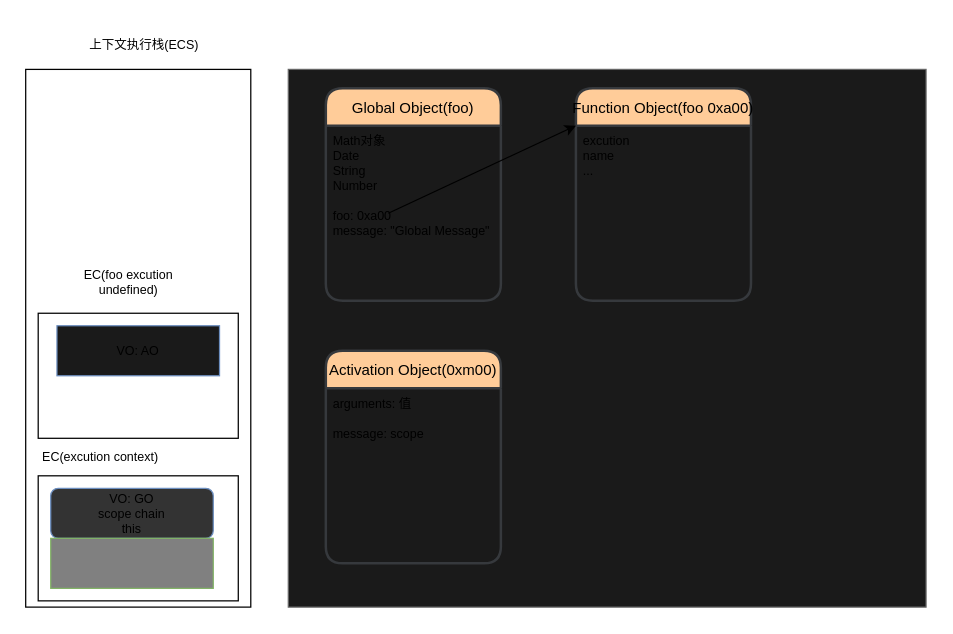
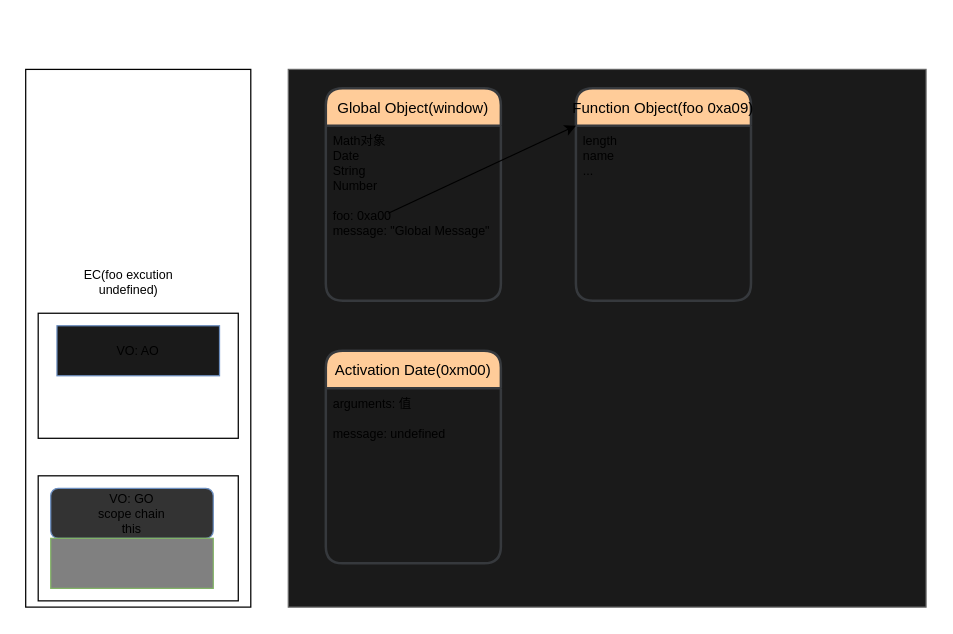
(144, 44) -> none
(413, 108) -> (413, 108)
(663, 108) -> (663, 108)
(609, 141) -> (602, 141)
(413, 370) -> (413, 370)
(374, 403) -> (374, 403)
(101, 457) -> none
